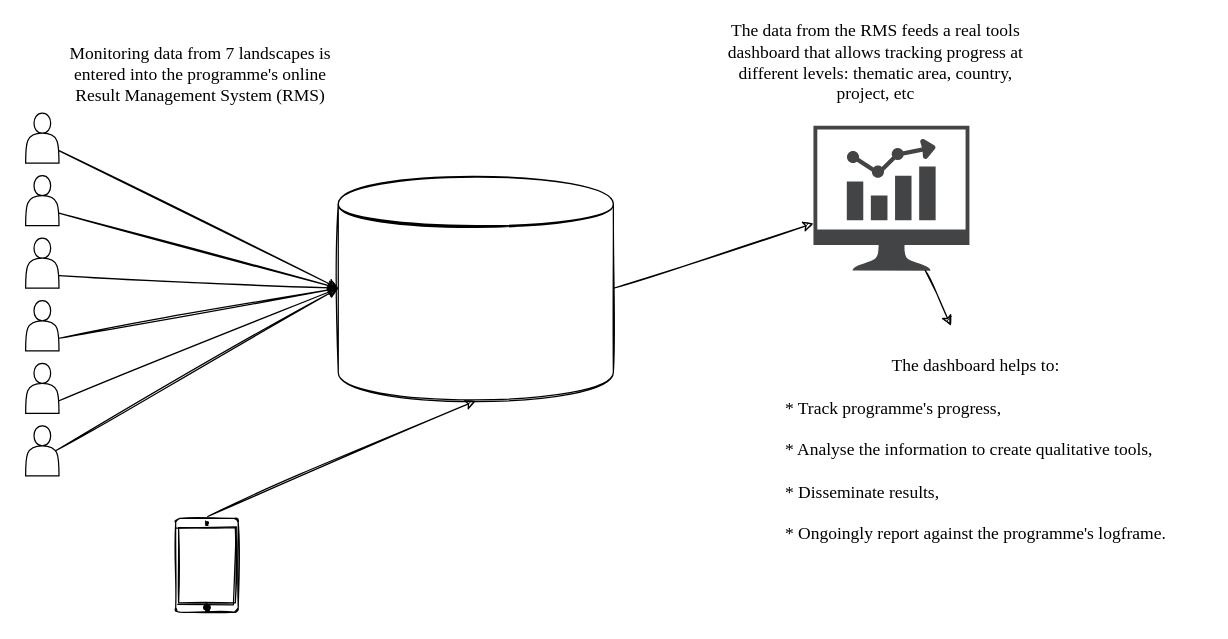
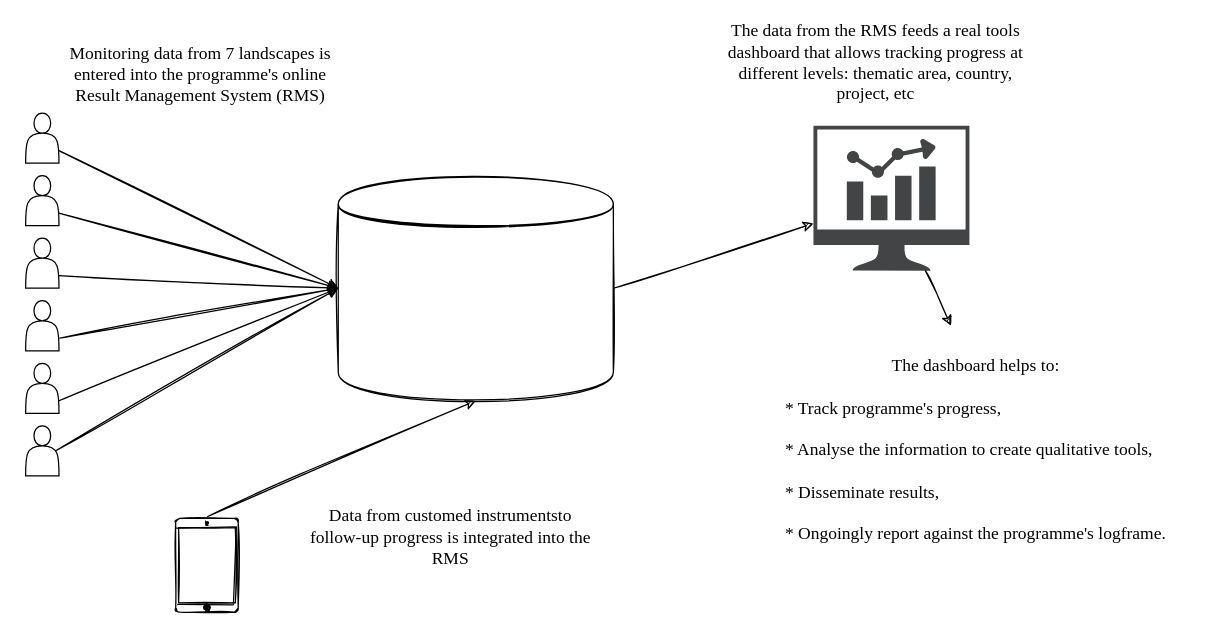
none -> (451, 538)
